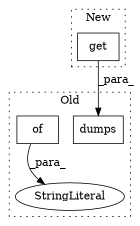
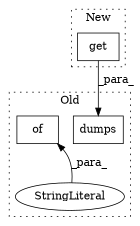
(28, 163) -> (71, 165)
